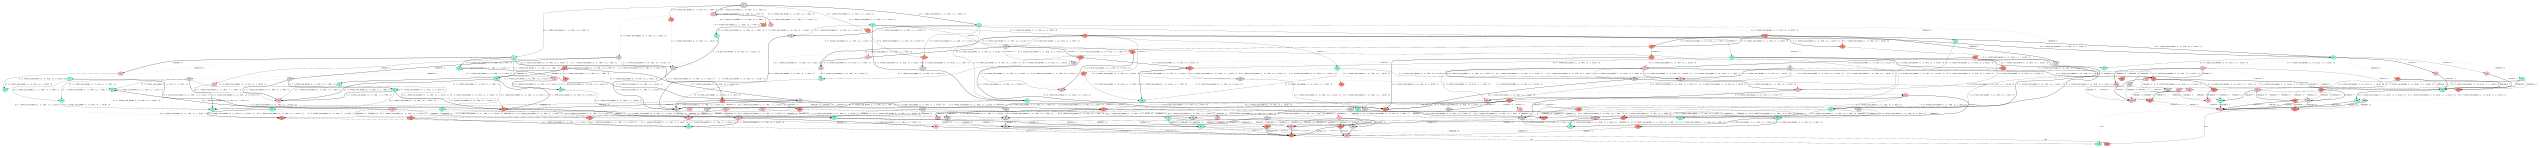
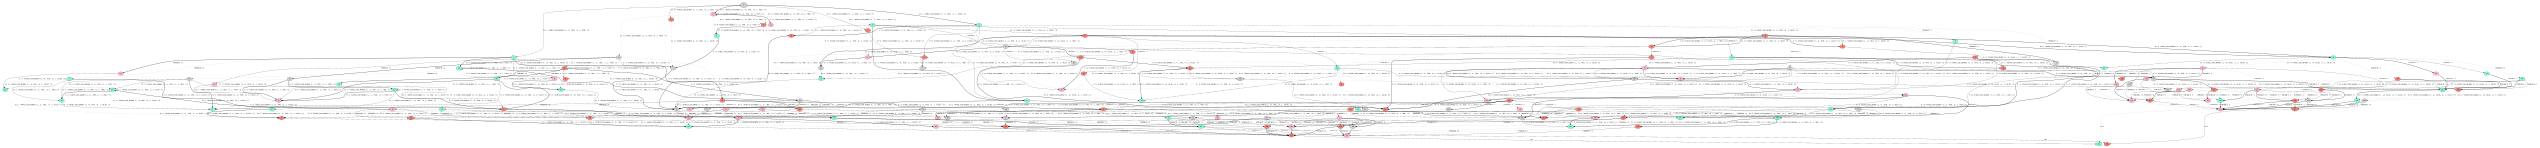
(791, 36) -> (791, 36)
(2487, 74) -> (2487, 74)
(2154, 79) -> (2154, 79)
(2165, 88) -> (2234, 81)
none -> (85, 92)
(652, 105) -> (747, 107)
(1350, 109) -> (1350, 109)
(1006, 127) -> (1006, 127)
